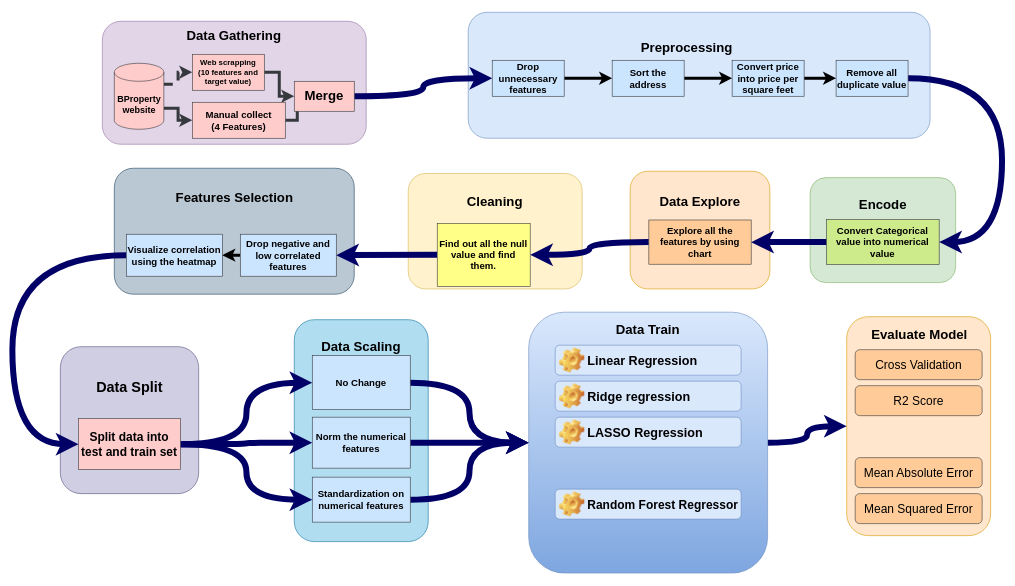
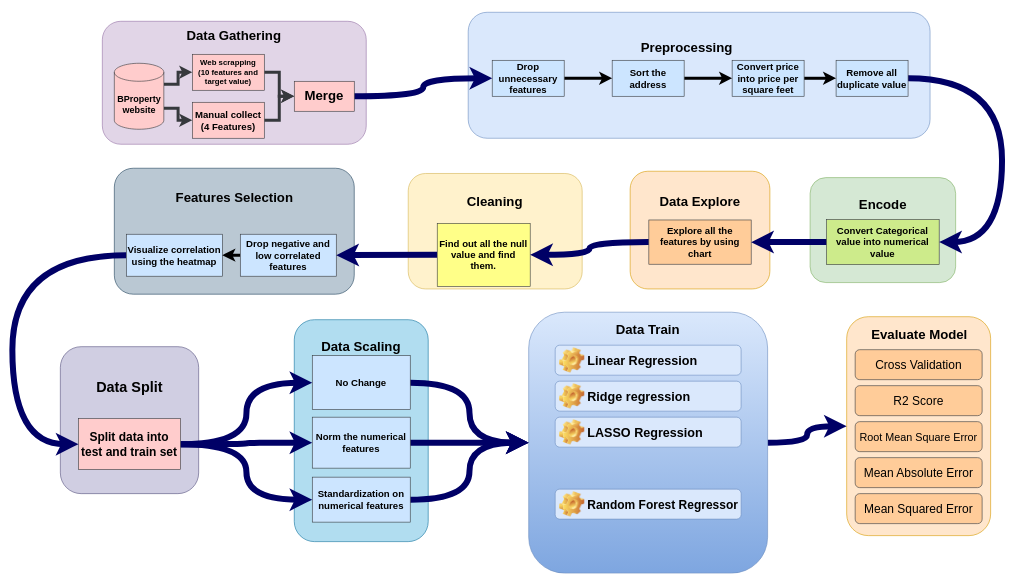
(178, 80) -> (178, 80)
(239, 120) -> (228, 120)
none -> (919, 437)
